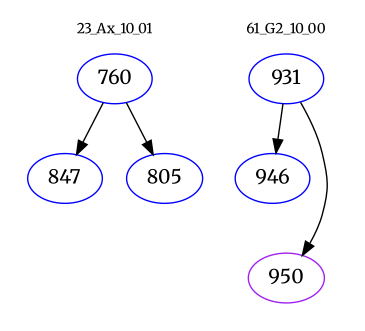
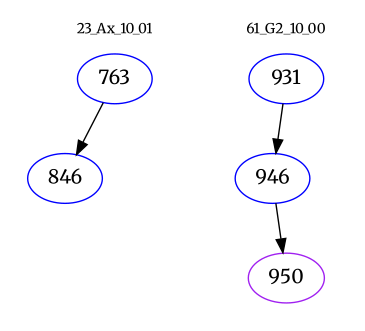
(115, 79) -> (115, 79)
(326, 172) -> (278, 221)
(65, 178) -> (65, 178)
(165, 178) -> none
